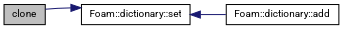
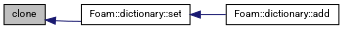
(58, 8) -> (68, 21)
